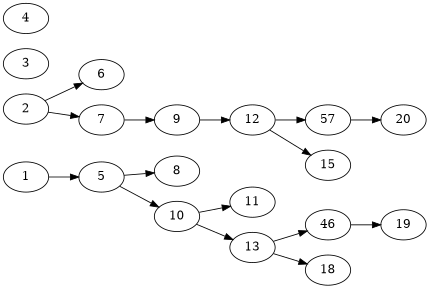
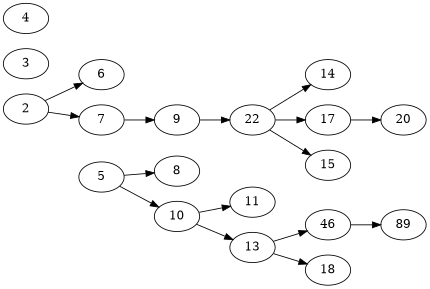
none -> (328, 75)
(253, 120) -> (253, 120)
(328, 120) -> (328, 120)
(26, 177) -> none
(404, 225) -> (404, 225)
